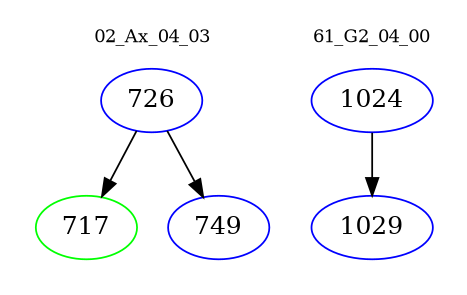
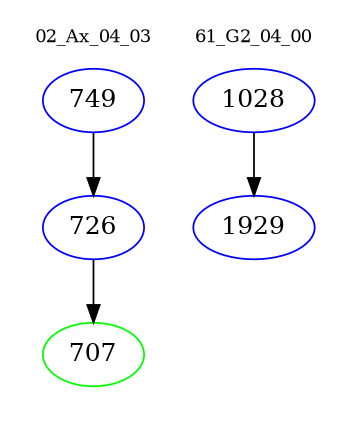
(372, 101) -> (254, 101)
(181, 156) -> (93, 155)
(86, 228) -> (93, 355)
(372, 228) -> (254, 228)
